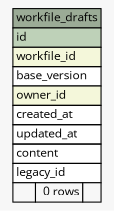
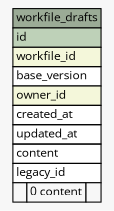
(61, 192) -> (56, 192)
